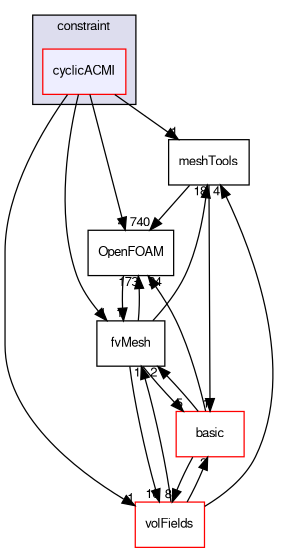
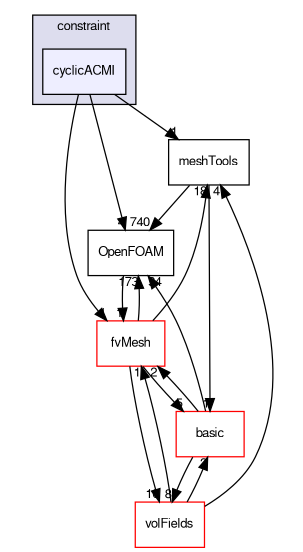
(84, 72) -> (84, 72)
(5, 314) -> none
(131, 344) -> (131, 344)
